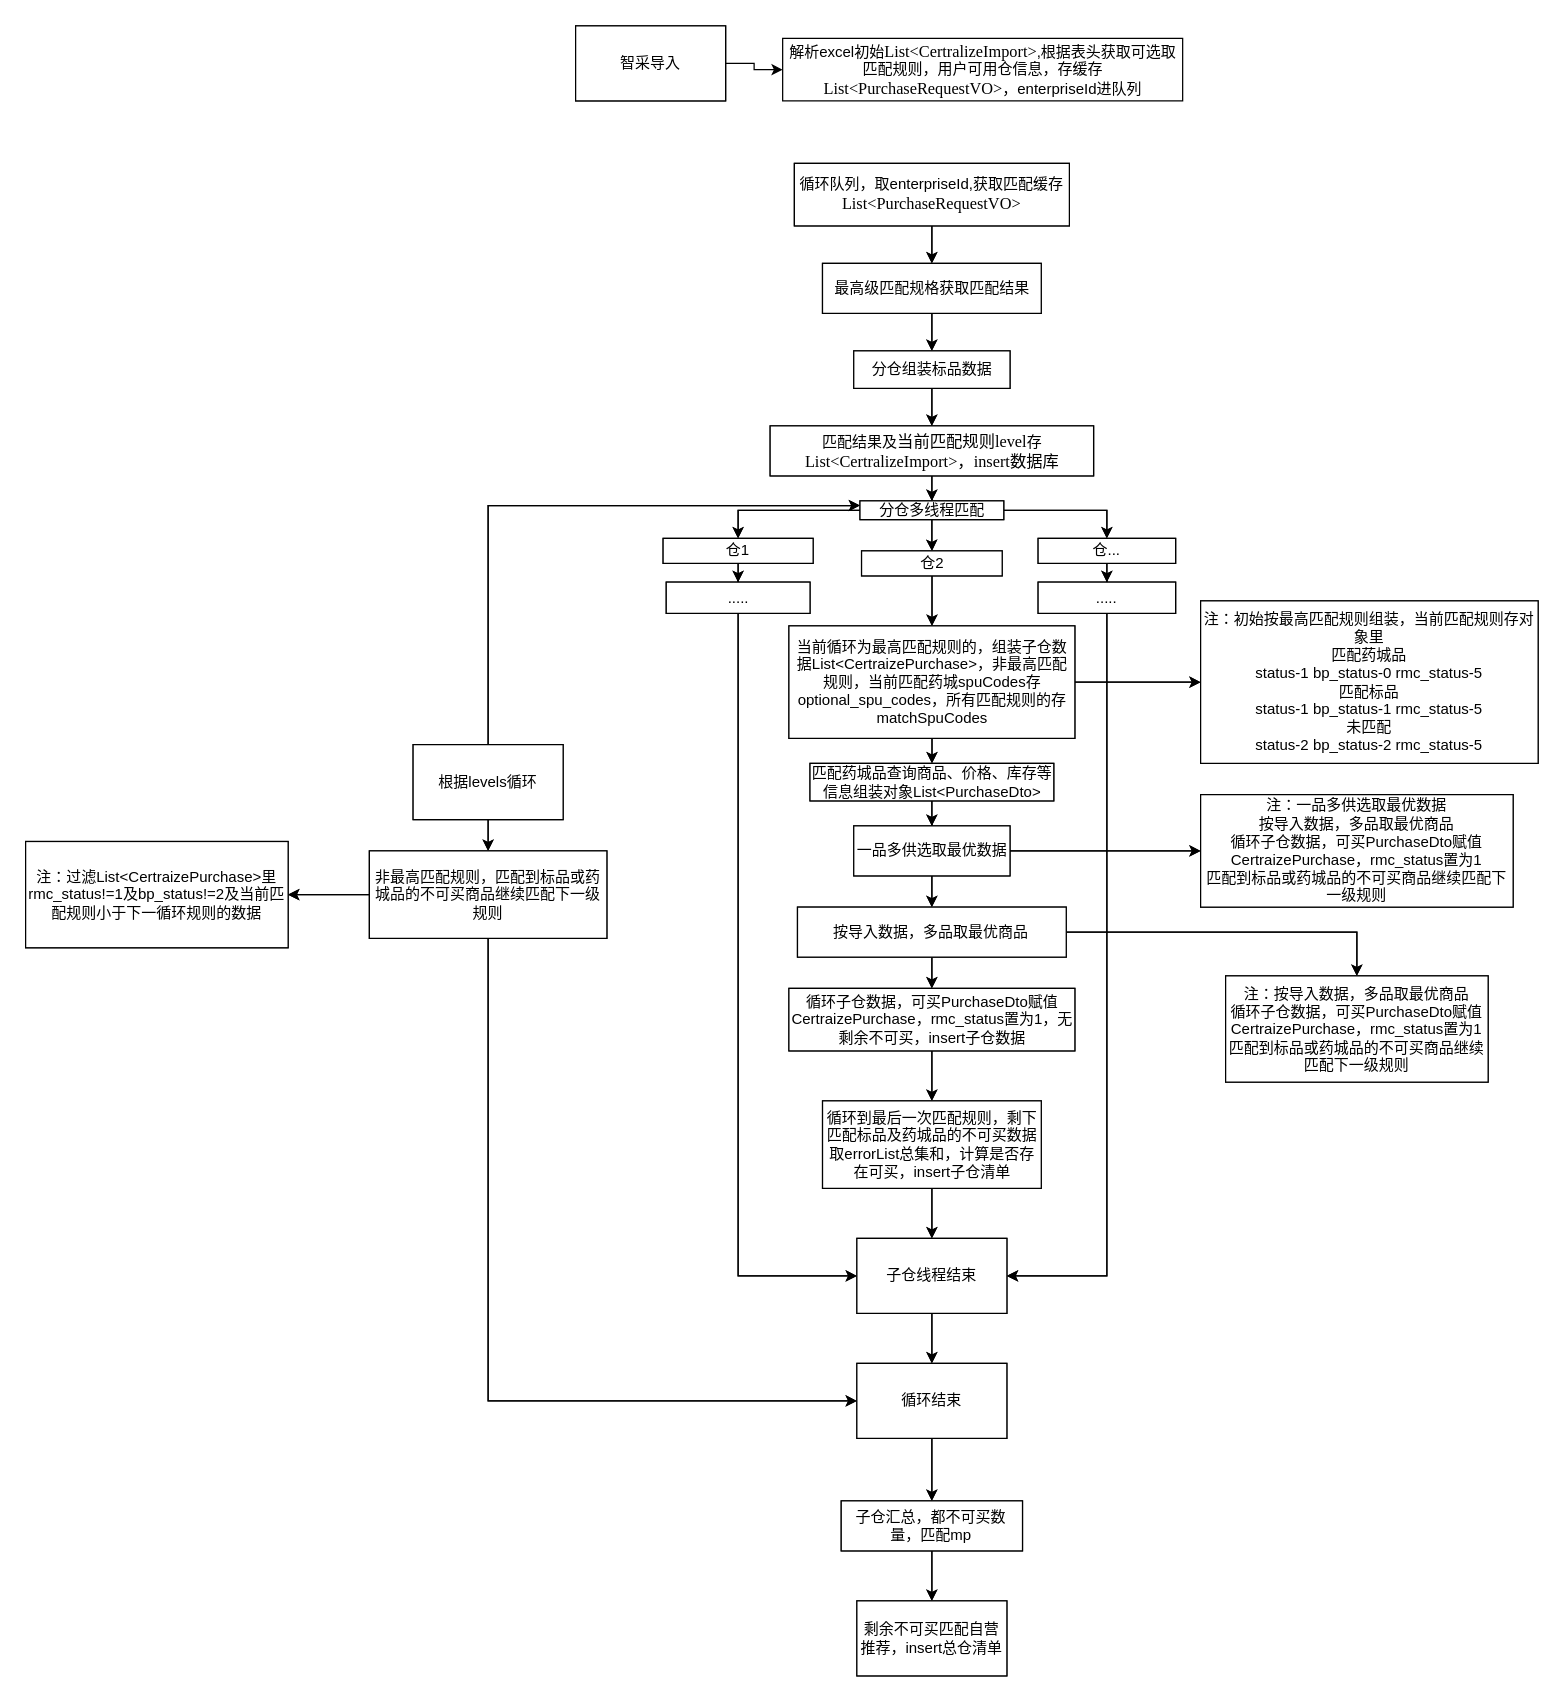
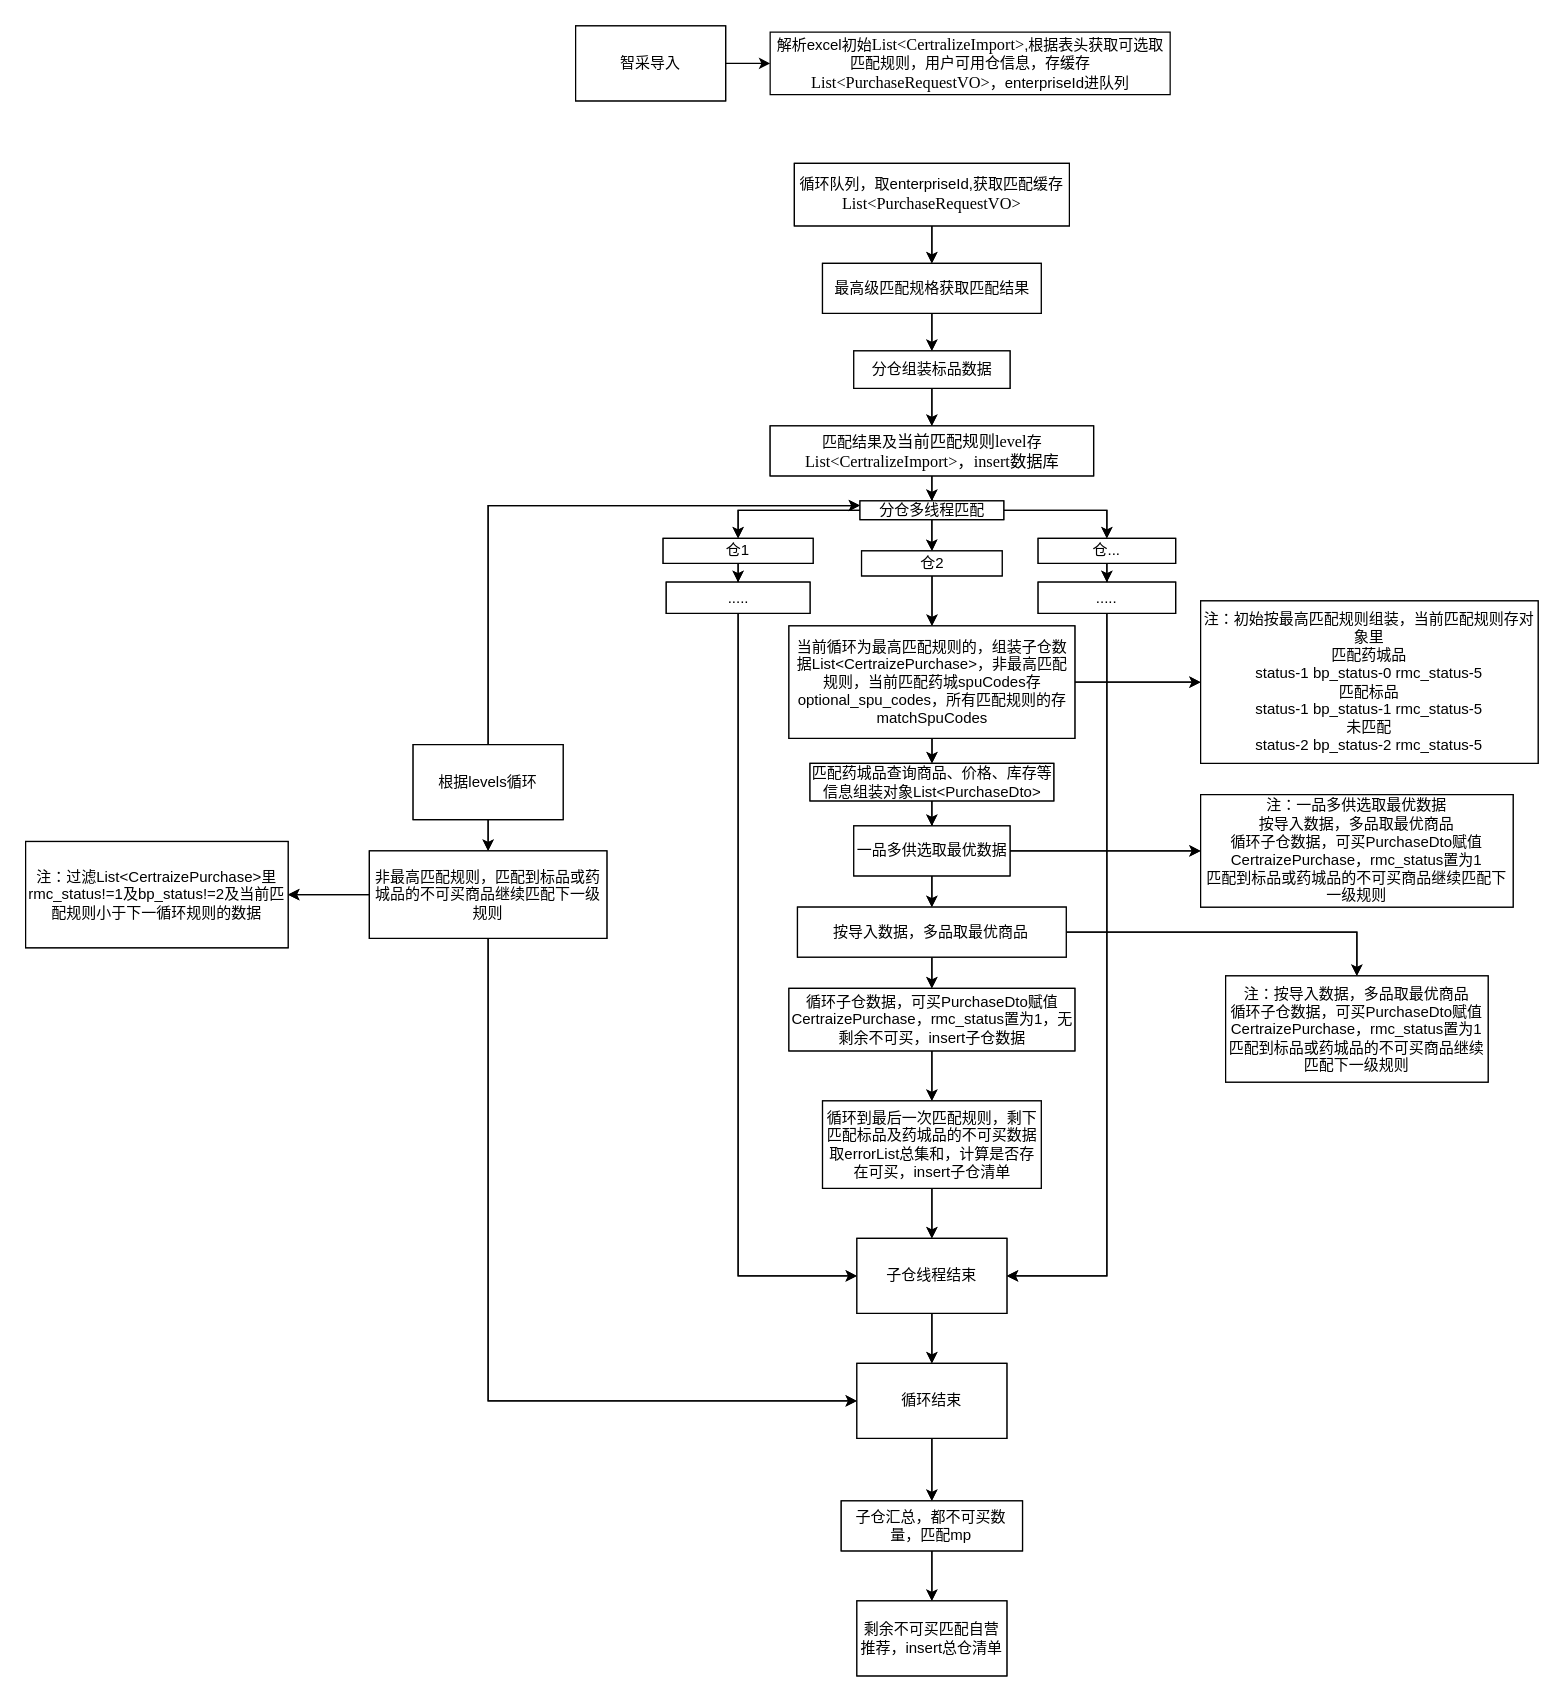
(983, 69) -> (970, 63)
